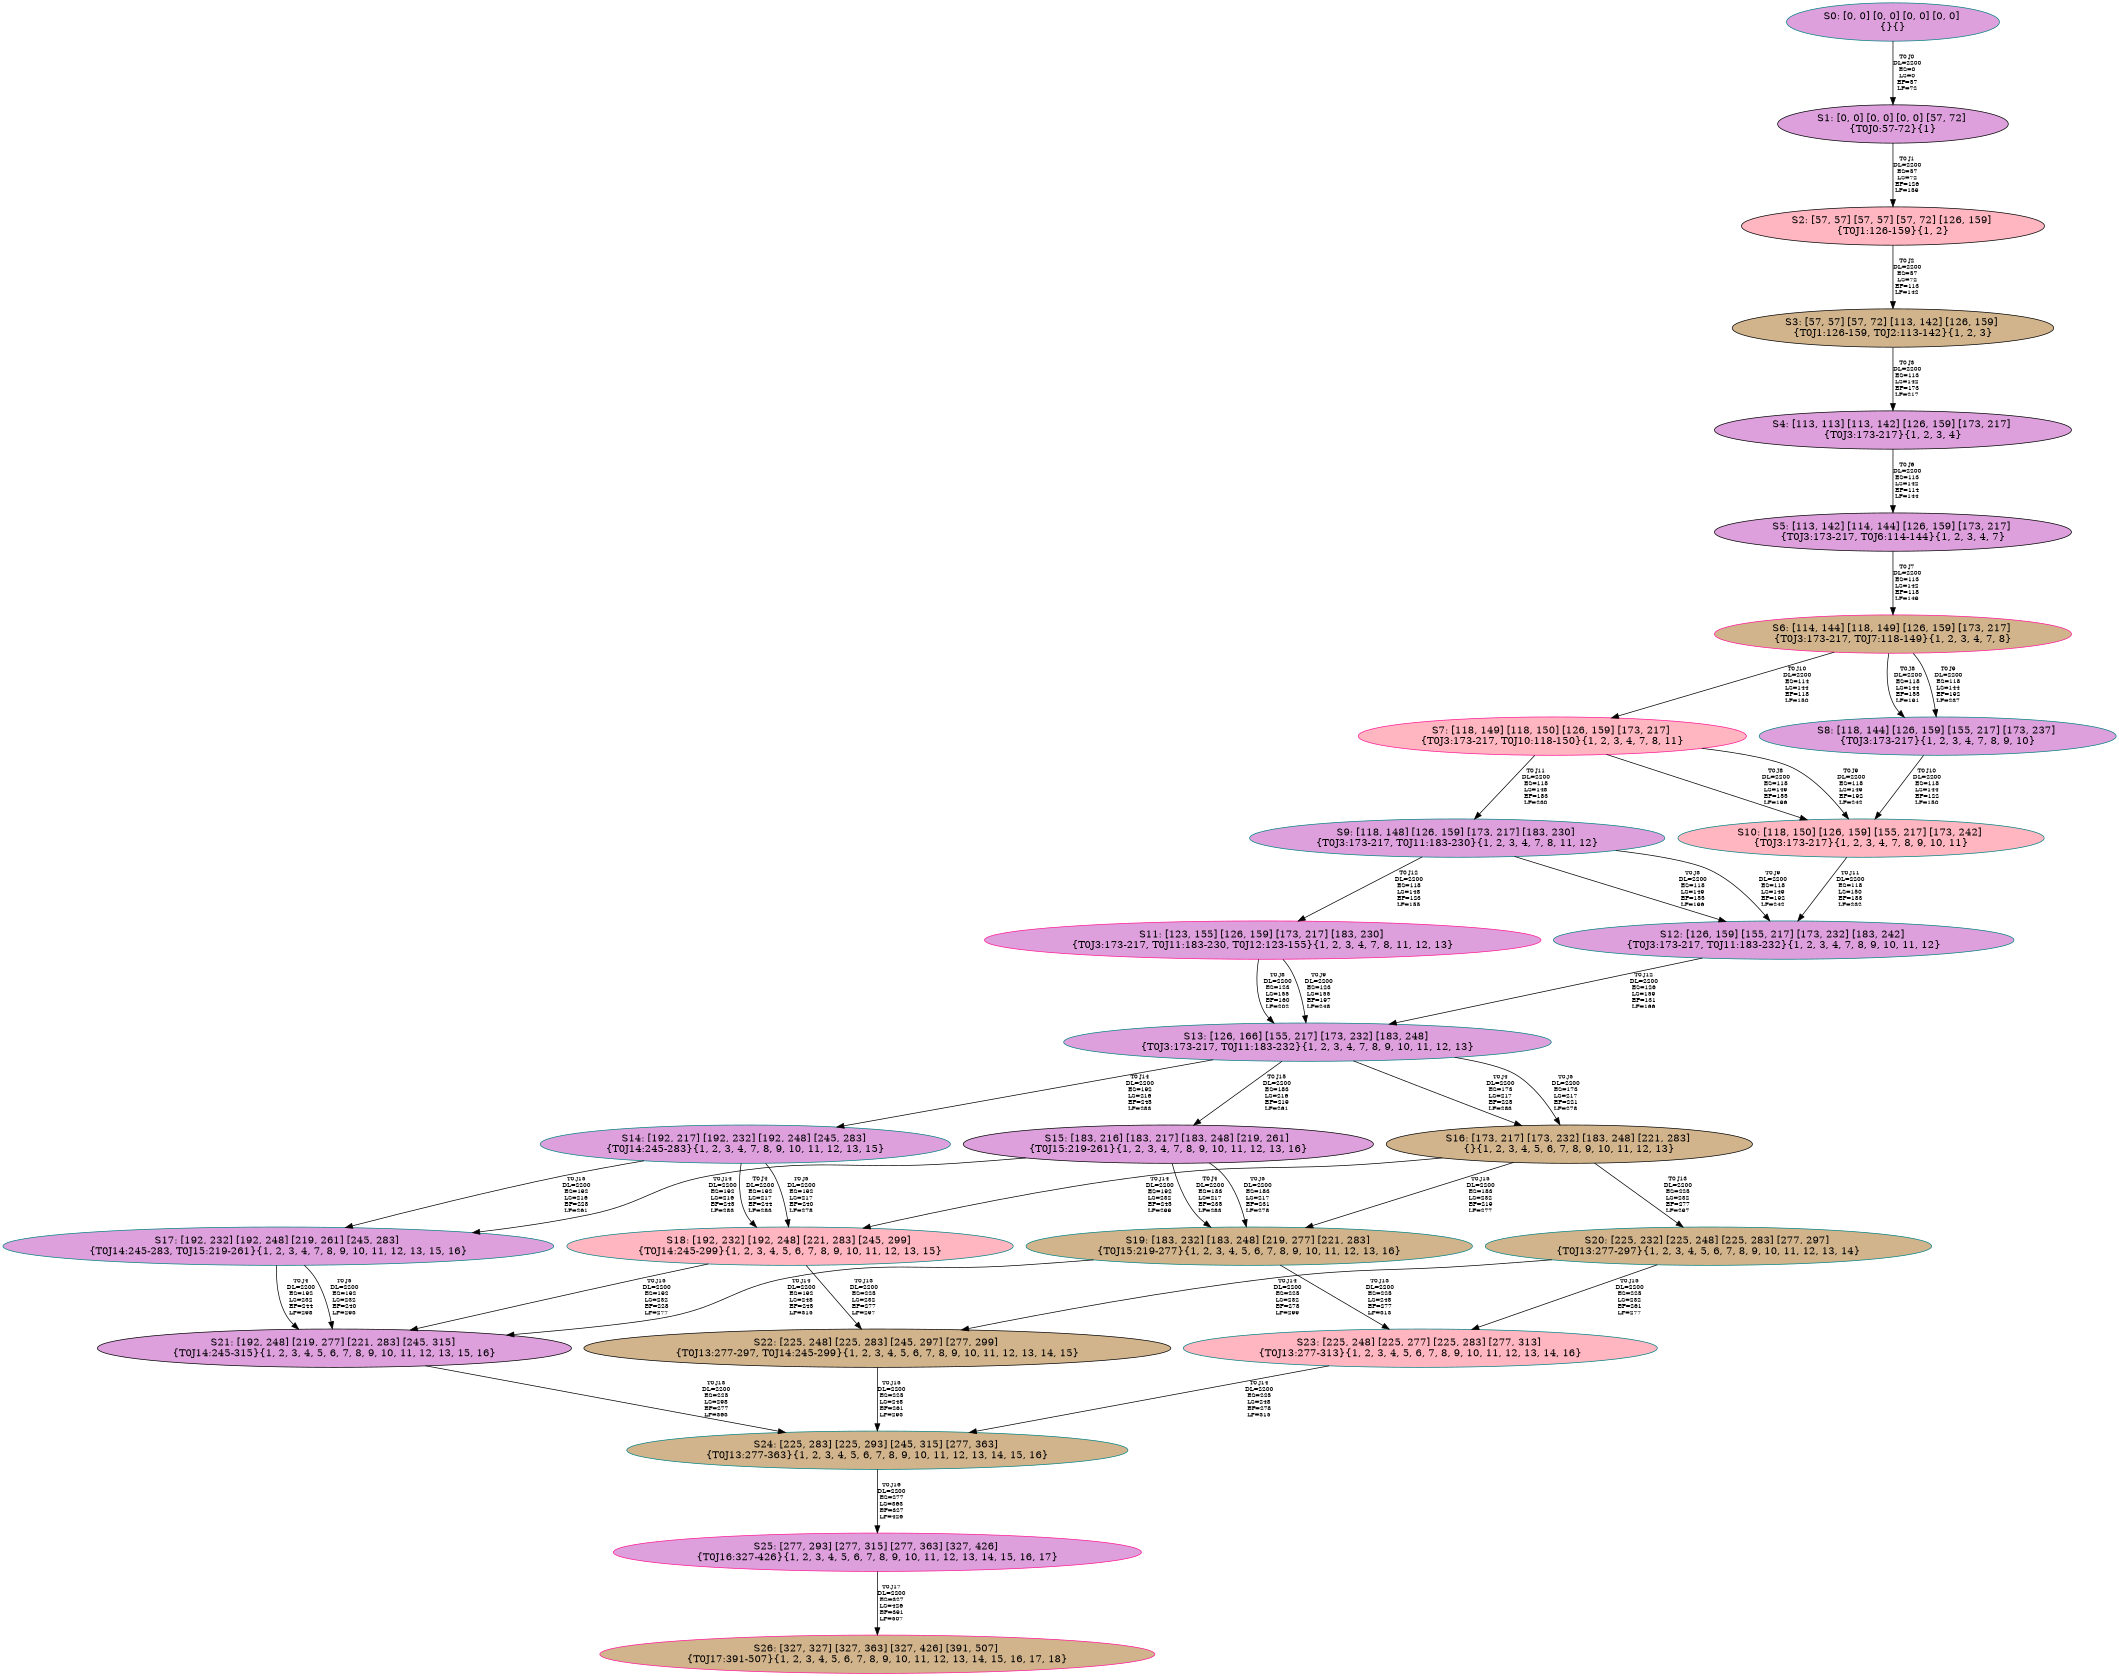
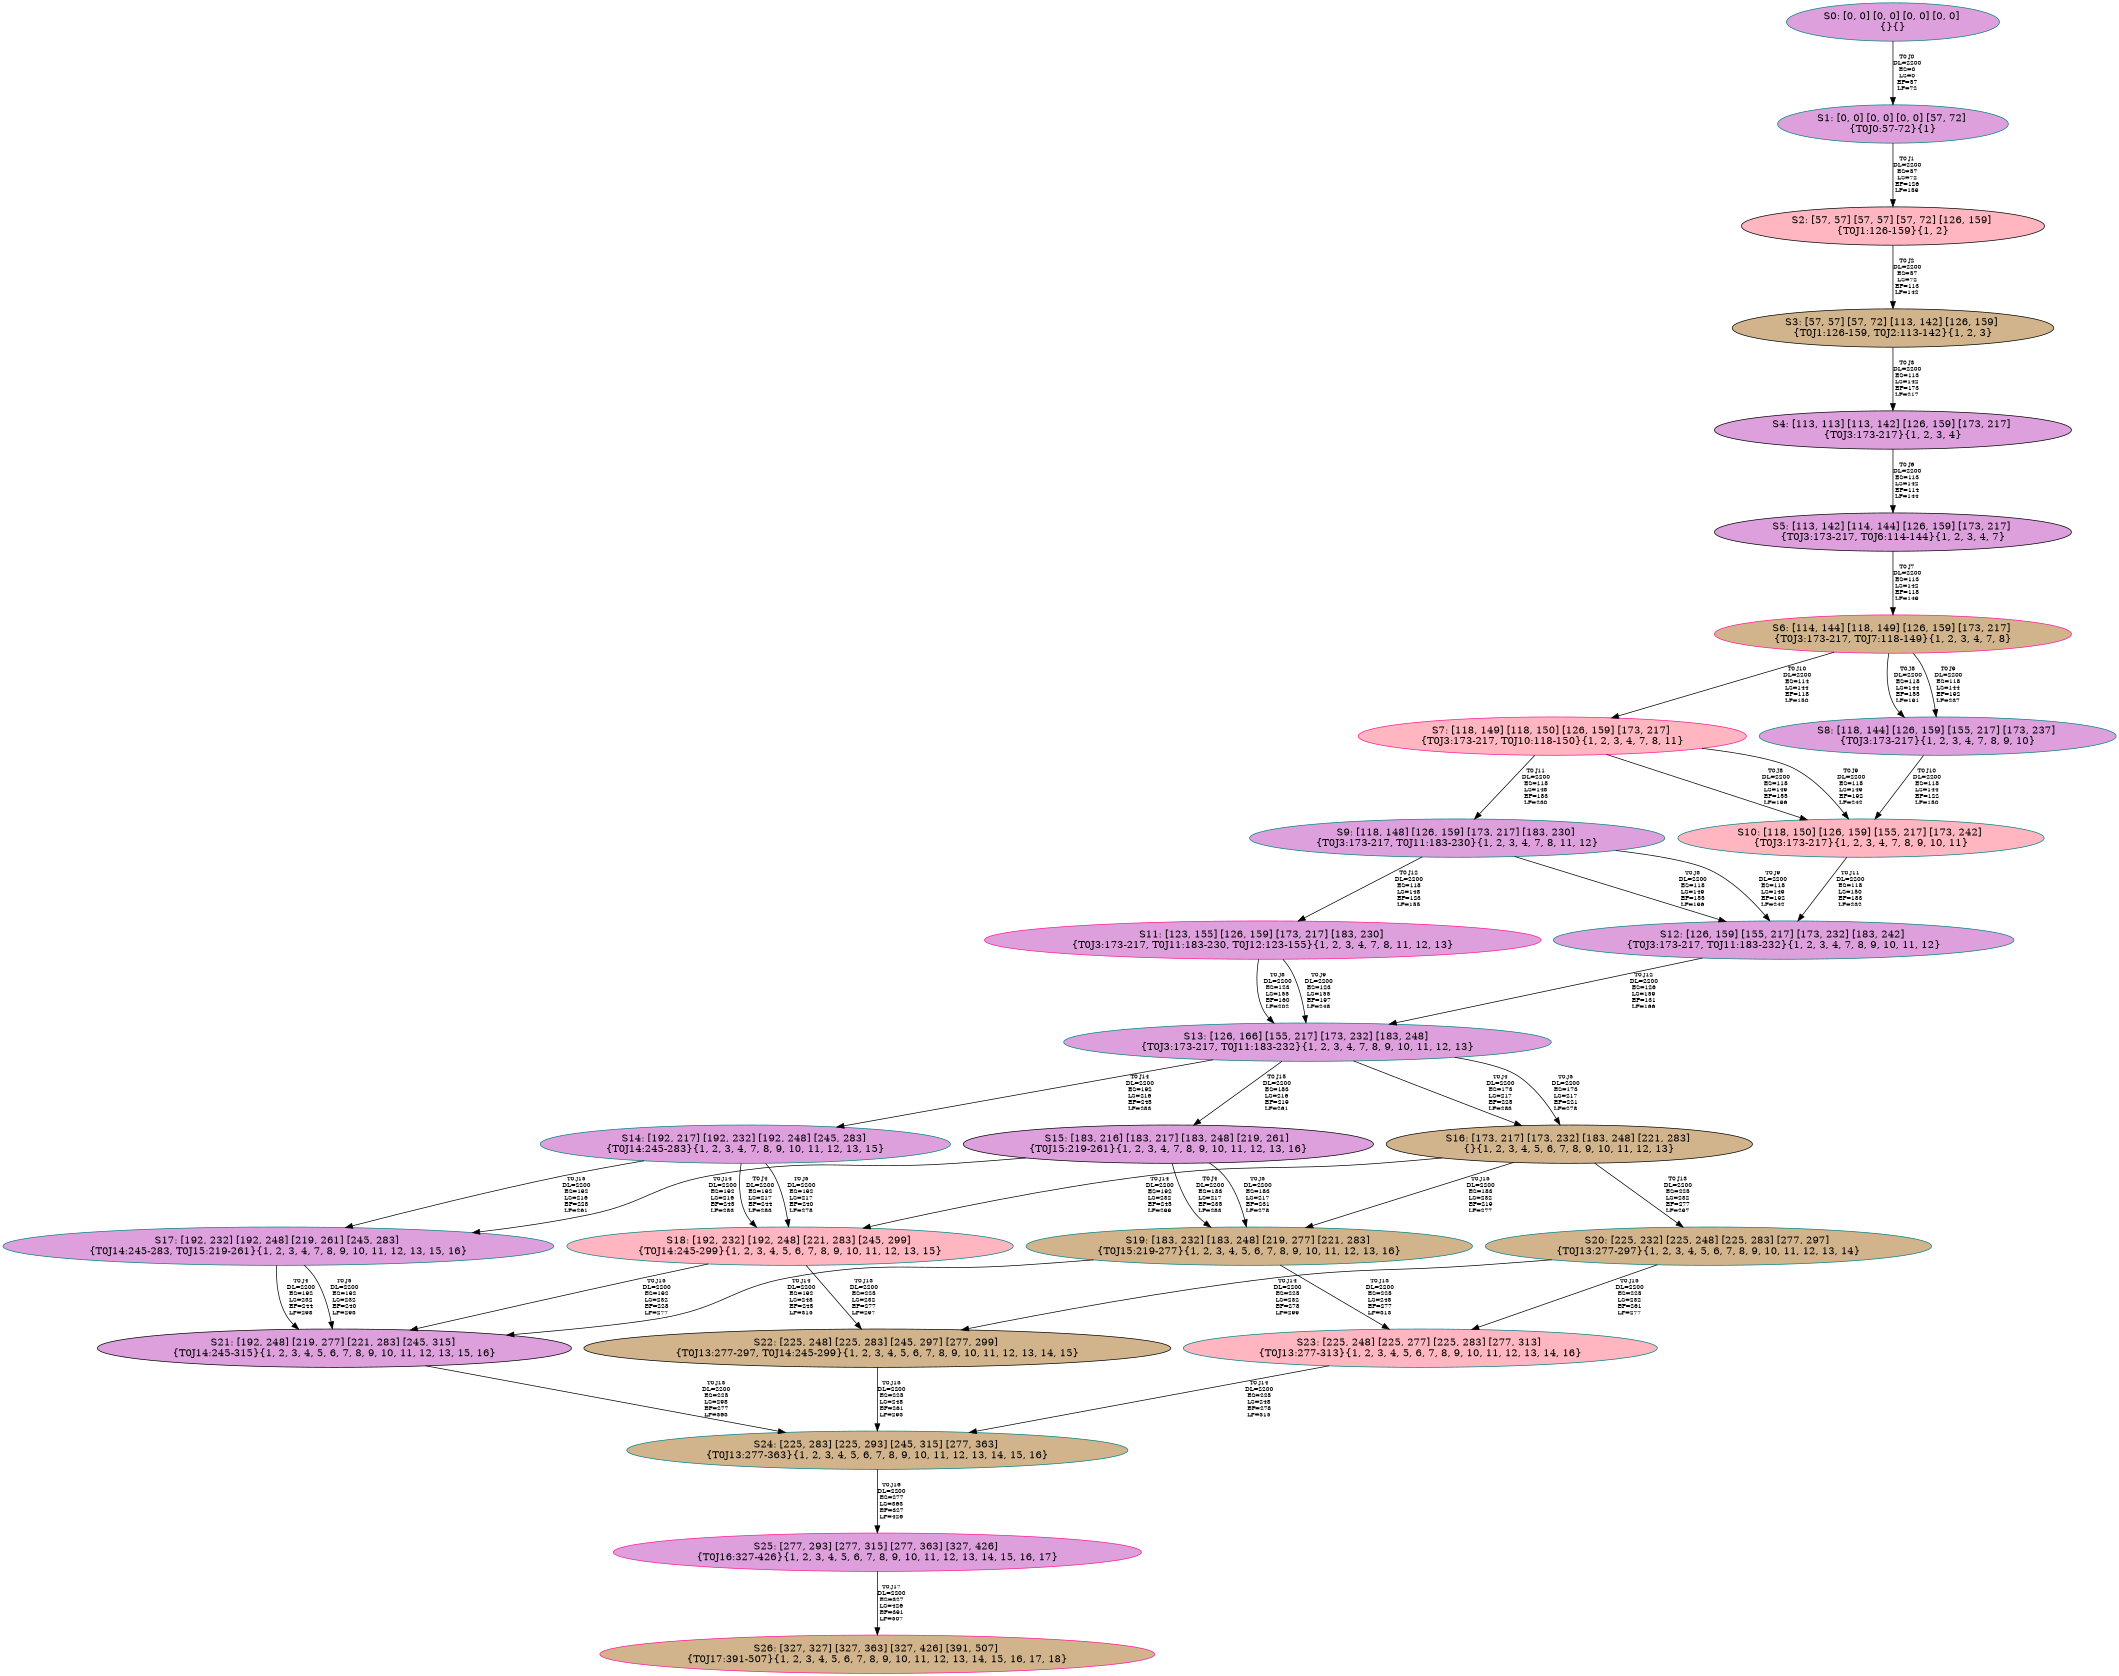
(1893, 124) -> (1893, 124)
